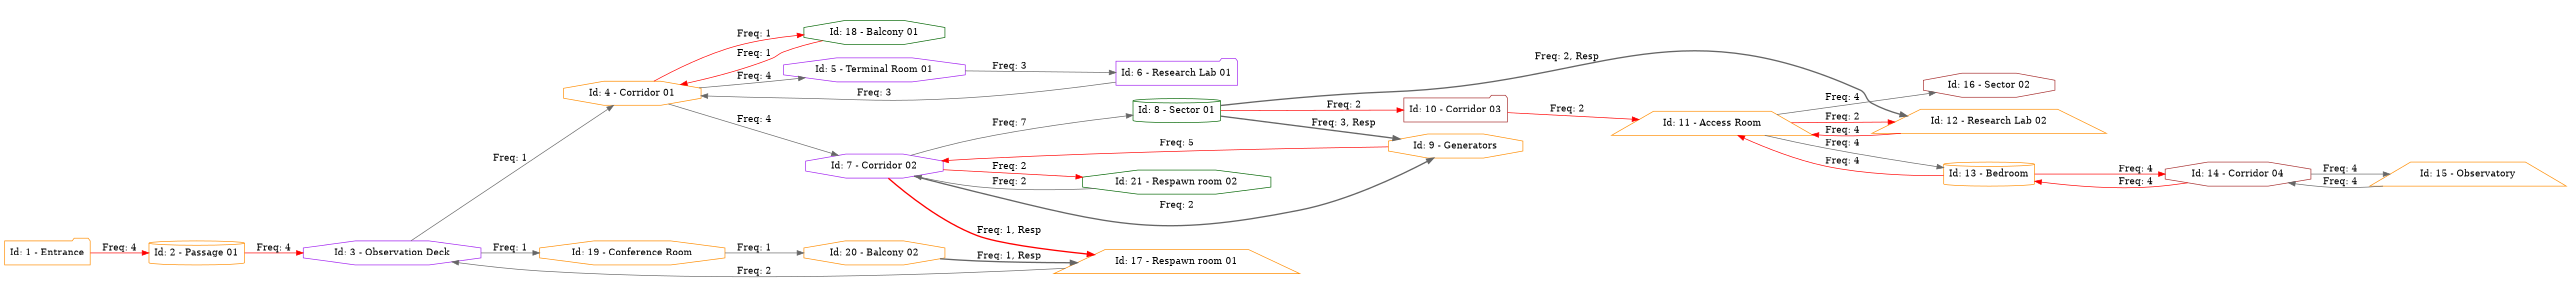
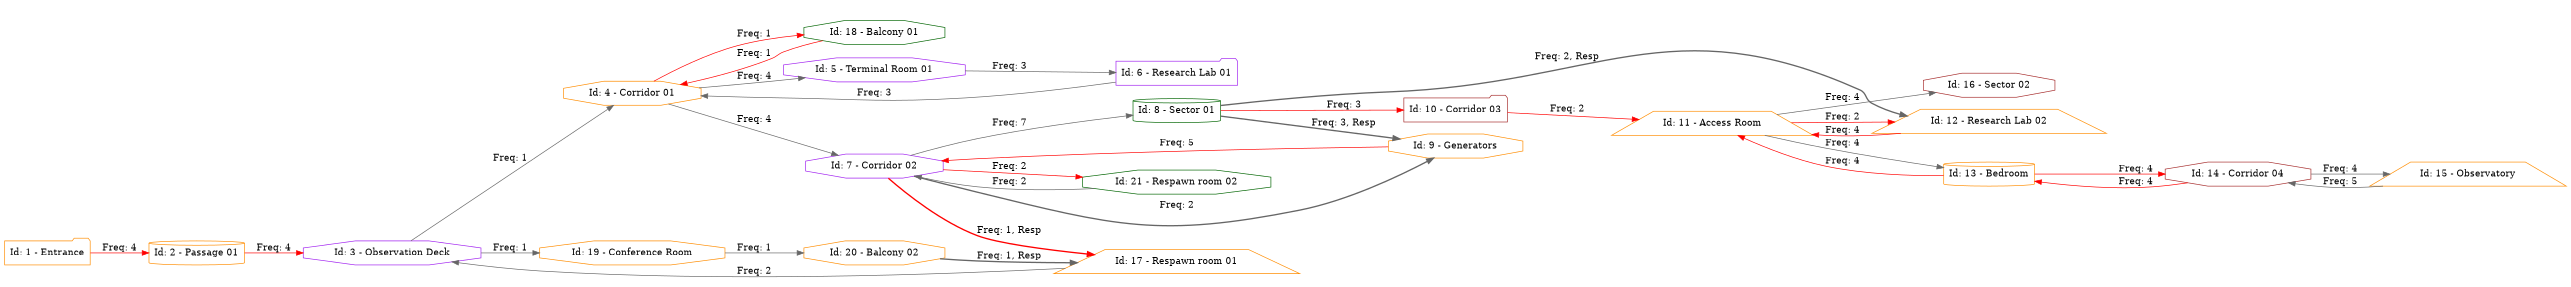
(1344, 105) -> (1344, 105)
(2340, 182) -> (2340, 182)
